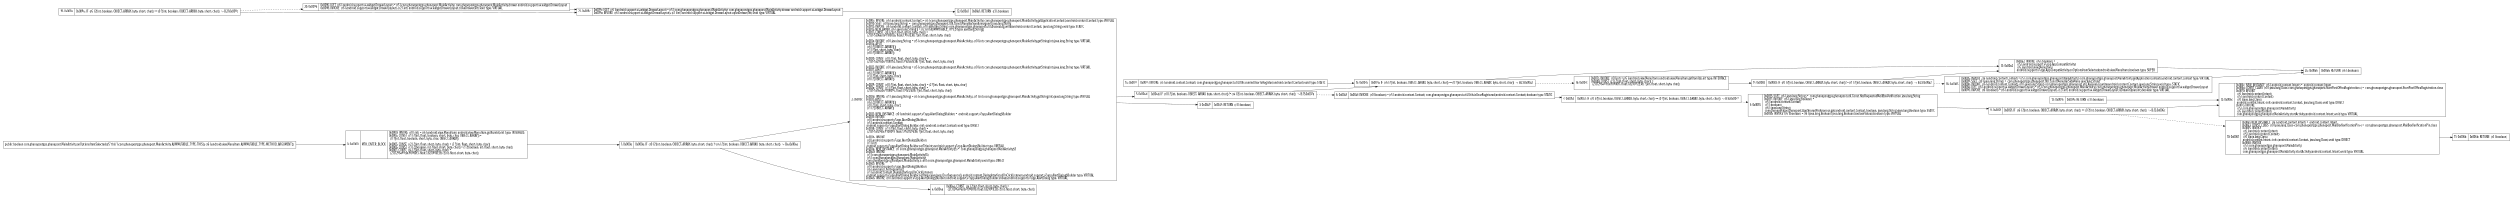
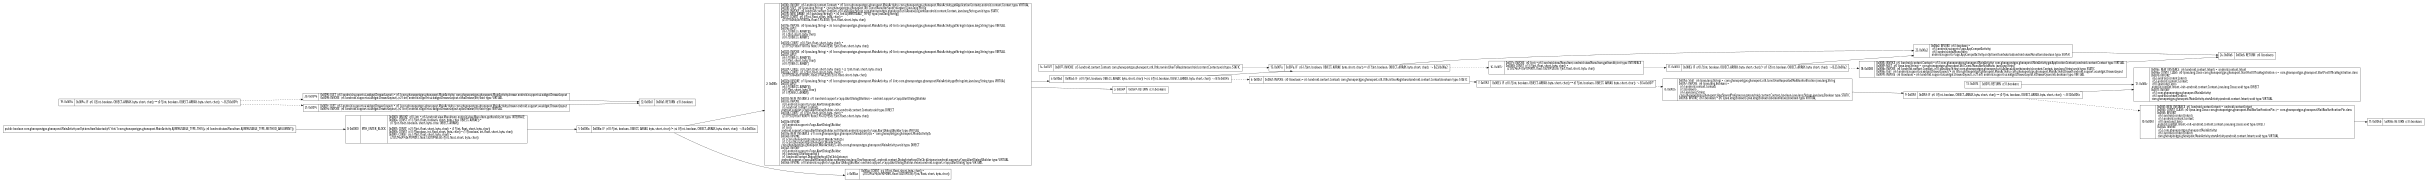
(572, 9) -> (603, 101)
(408, 13) -> (271, 105)
(2489, 137) -> (2404, 122)
